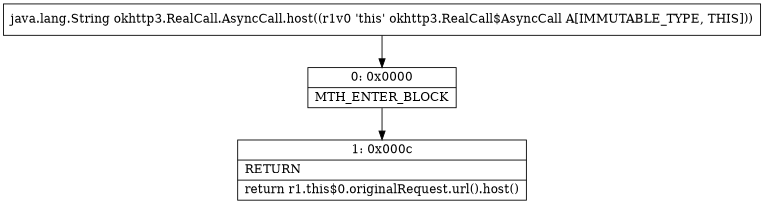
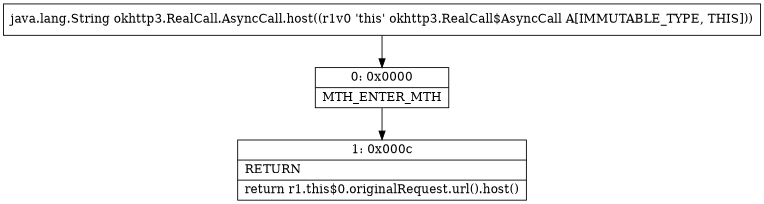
(382, 97) -> (382, 97)
